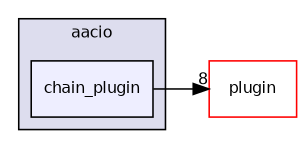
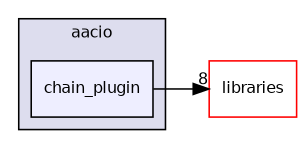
(253, 89) -> (253, 89)
